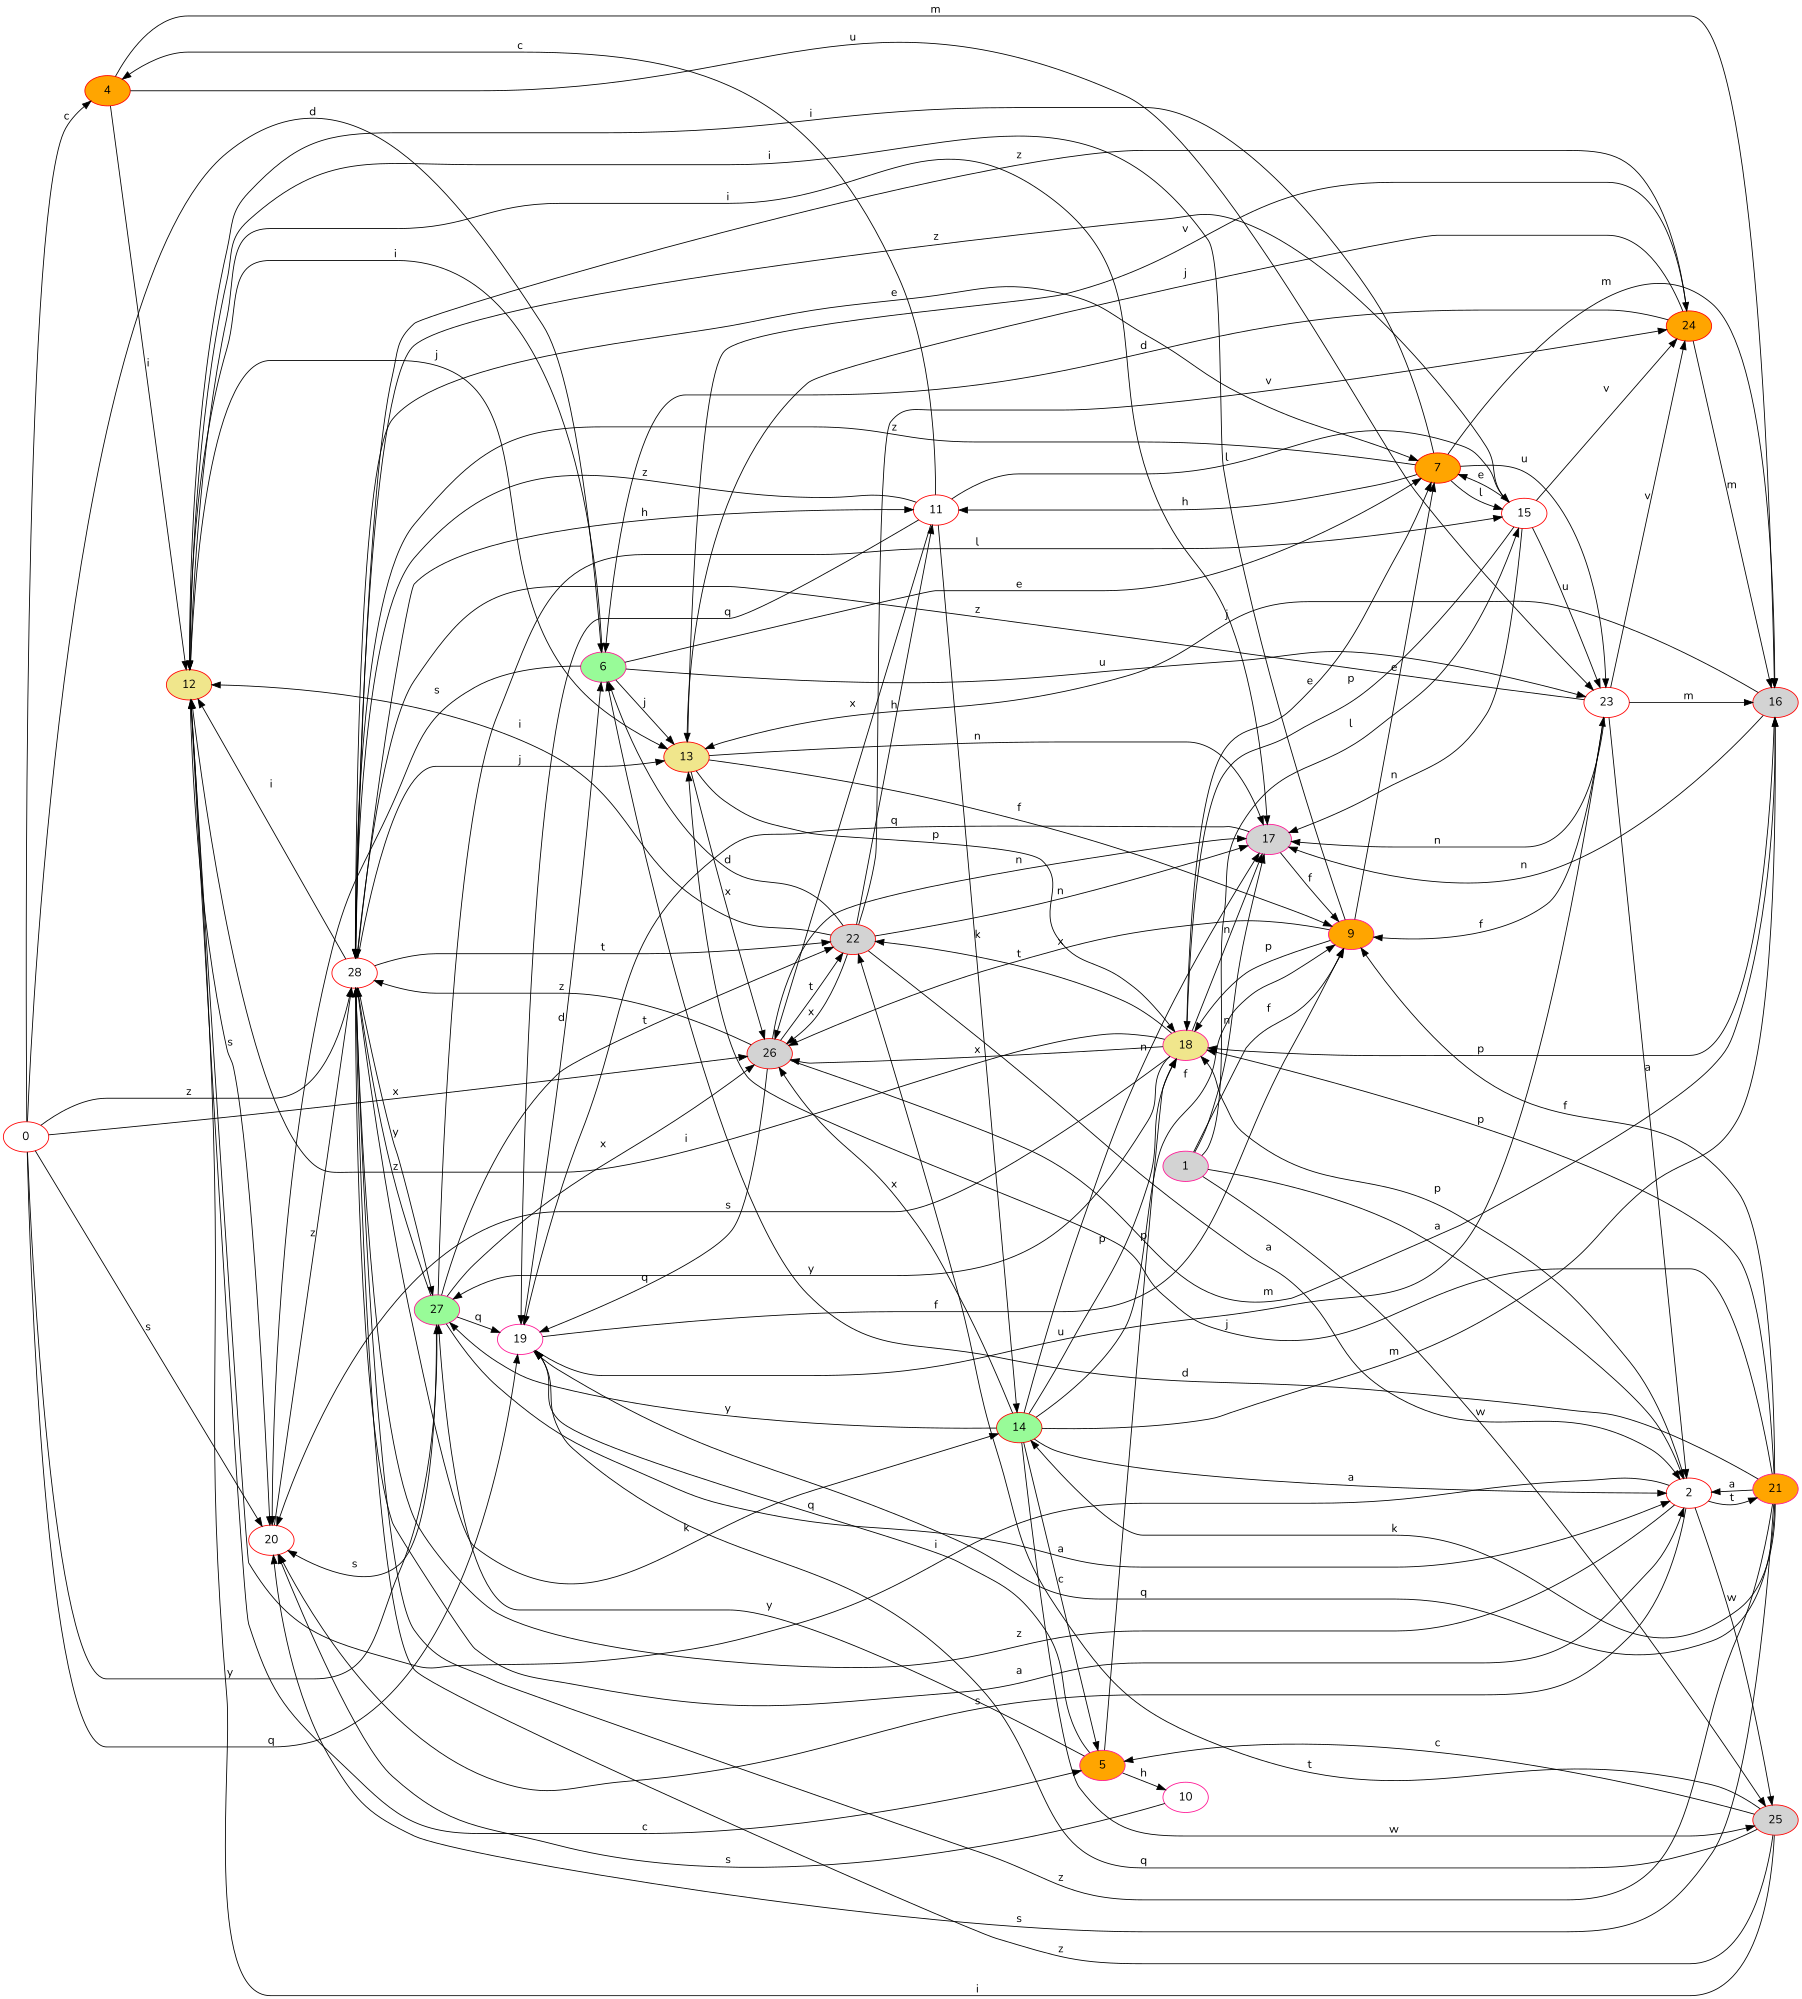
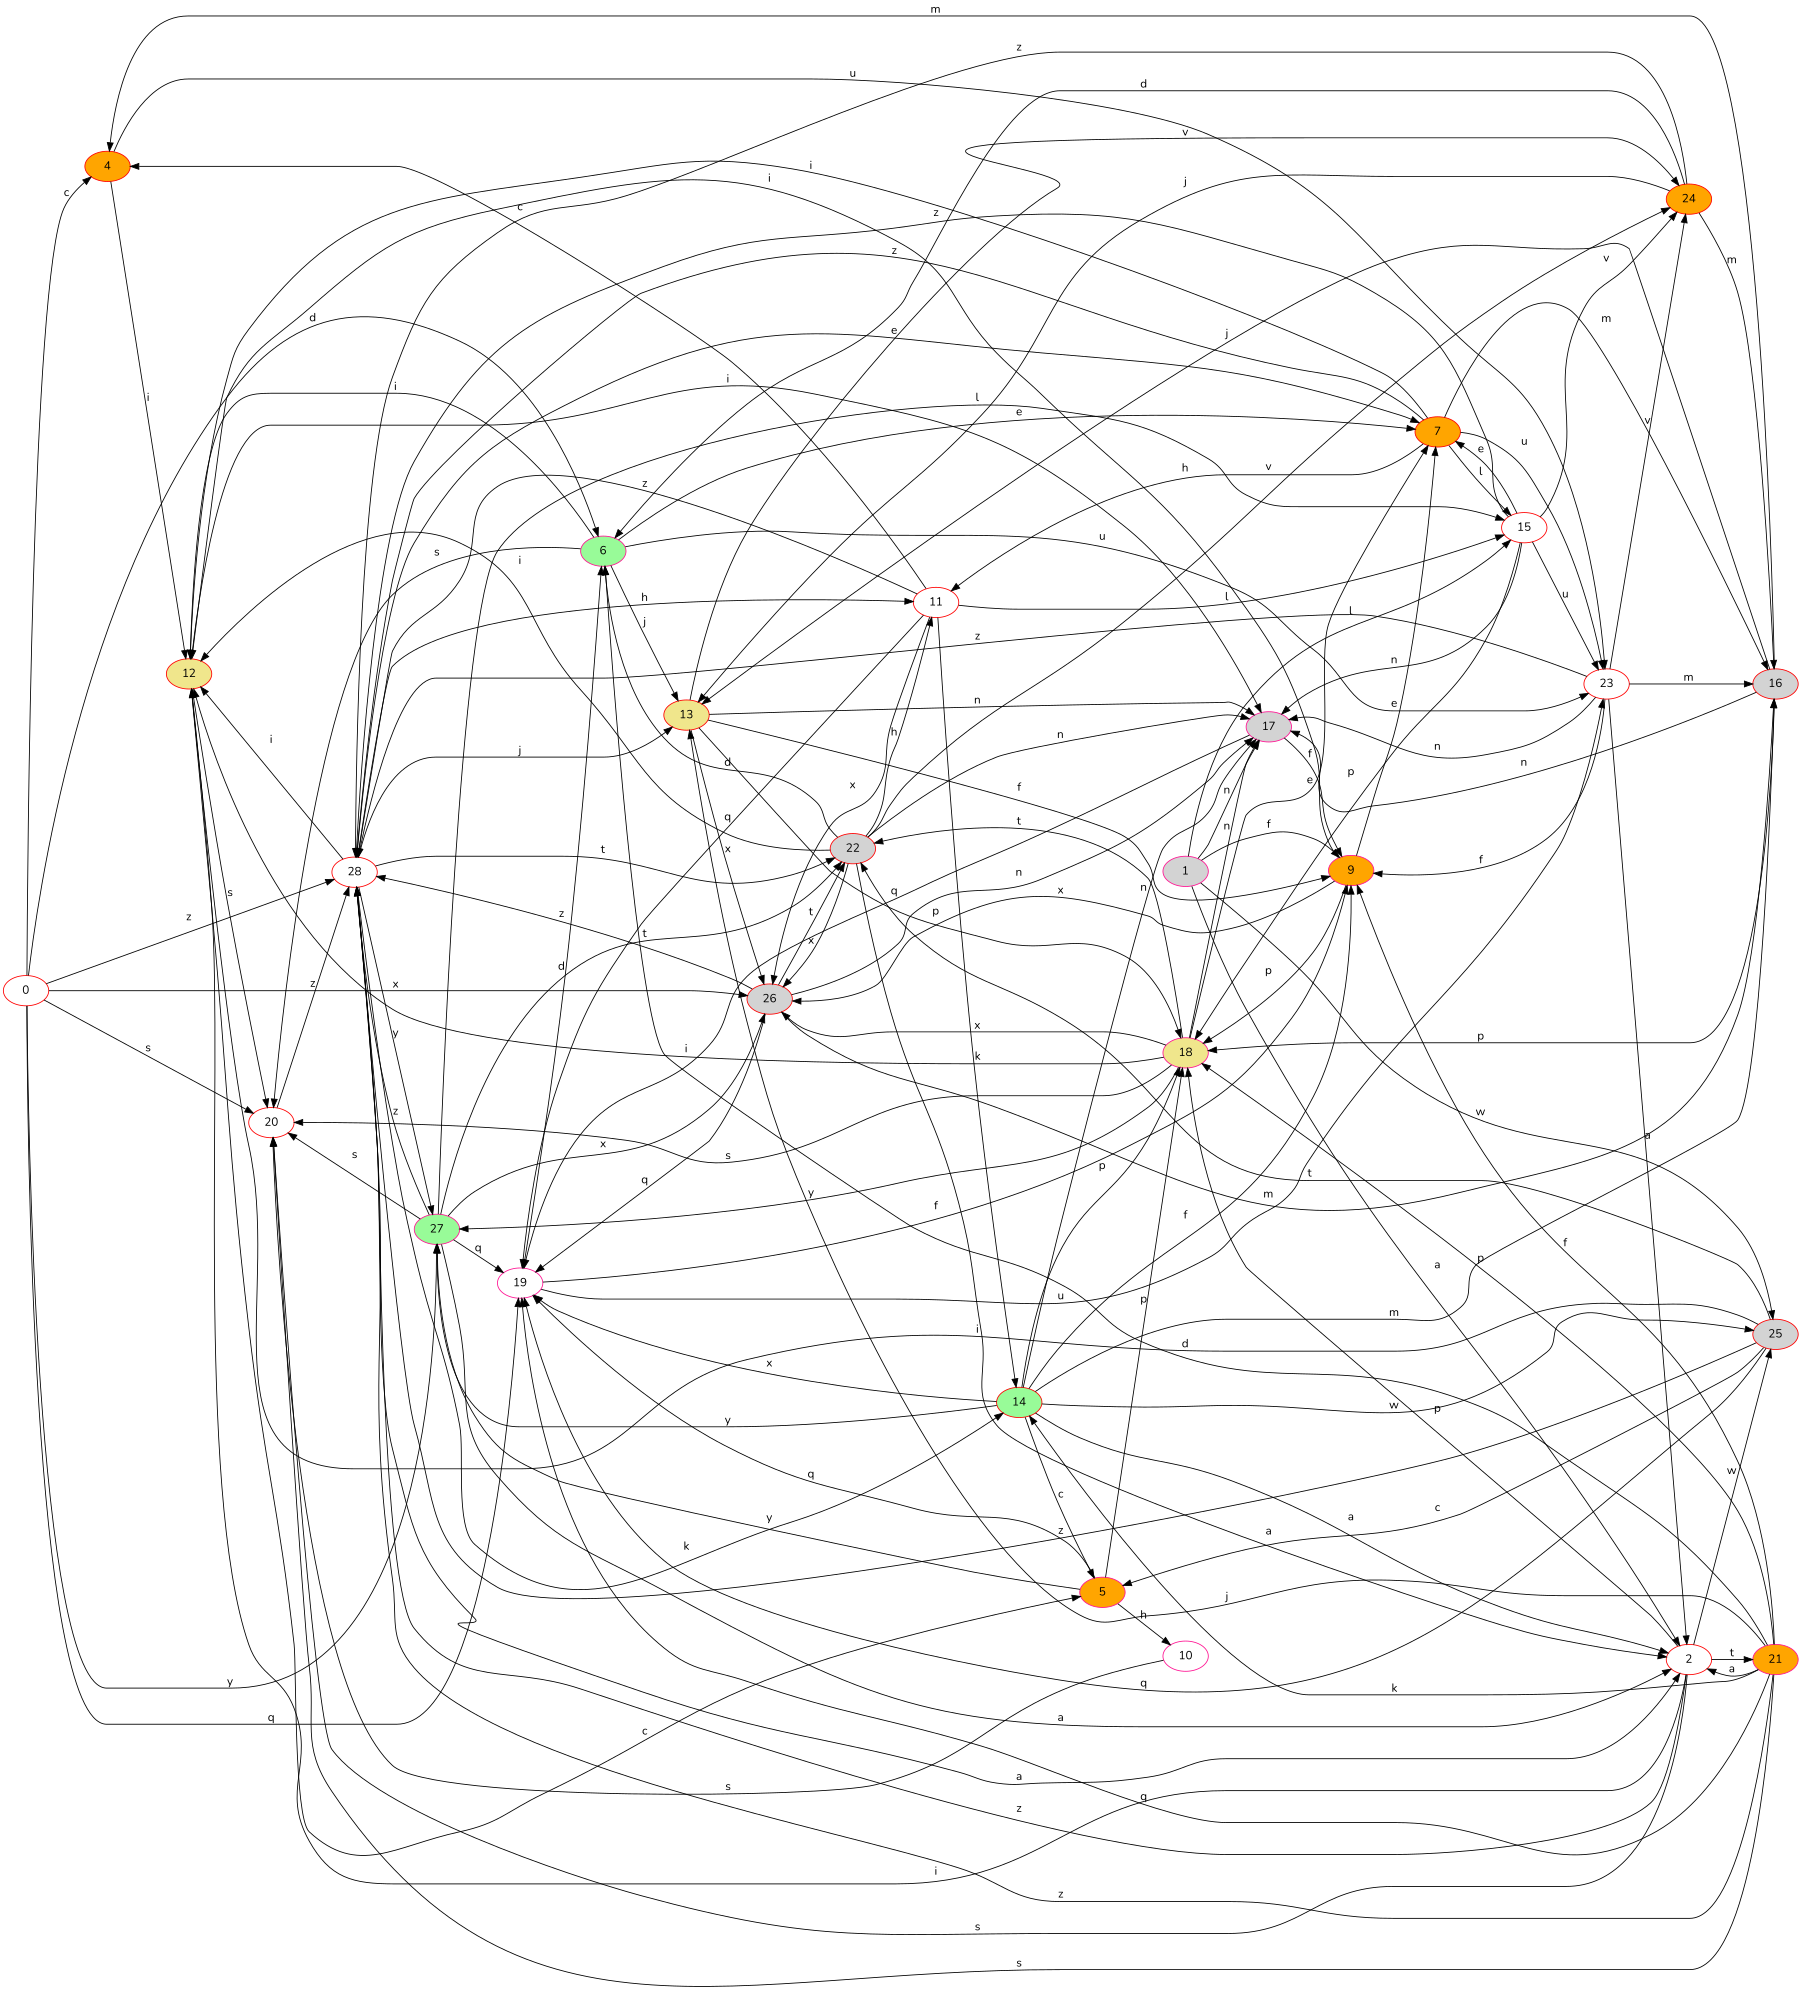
(1228, 16) -> (1192, 16)
(420, 365) -> none
(920, 1229) -> (763, 1372)
